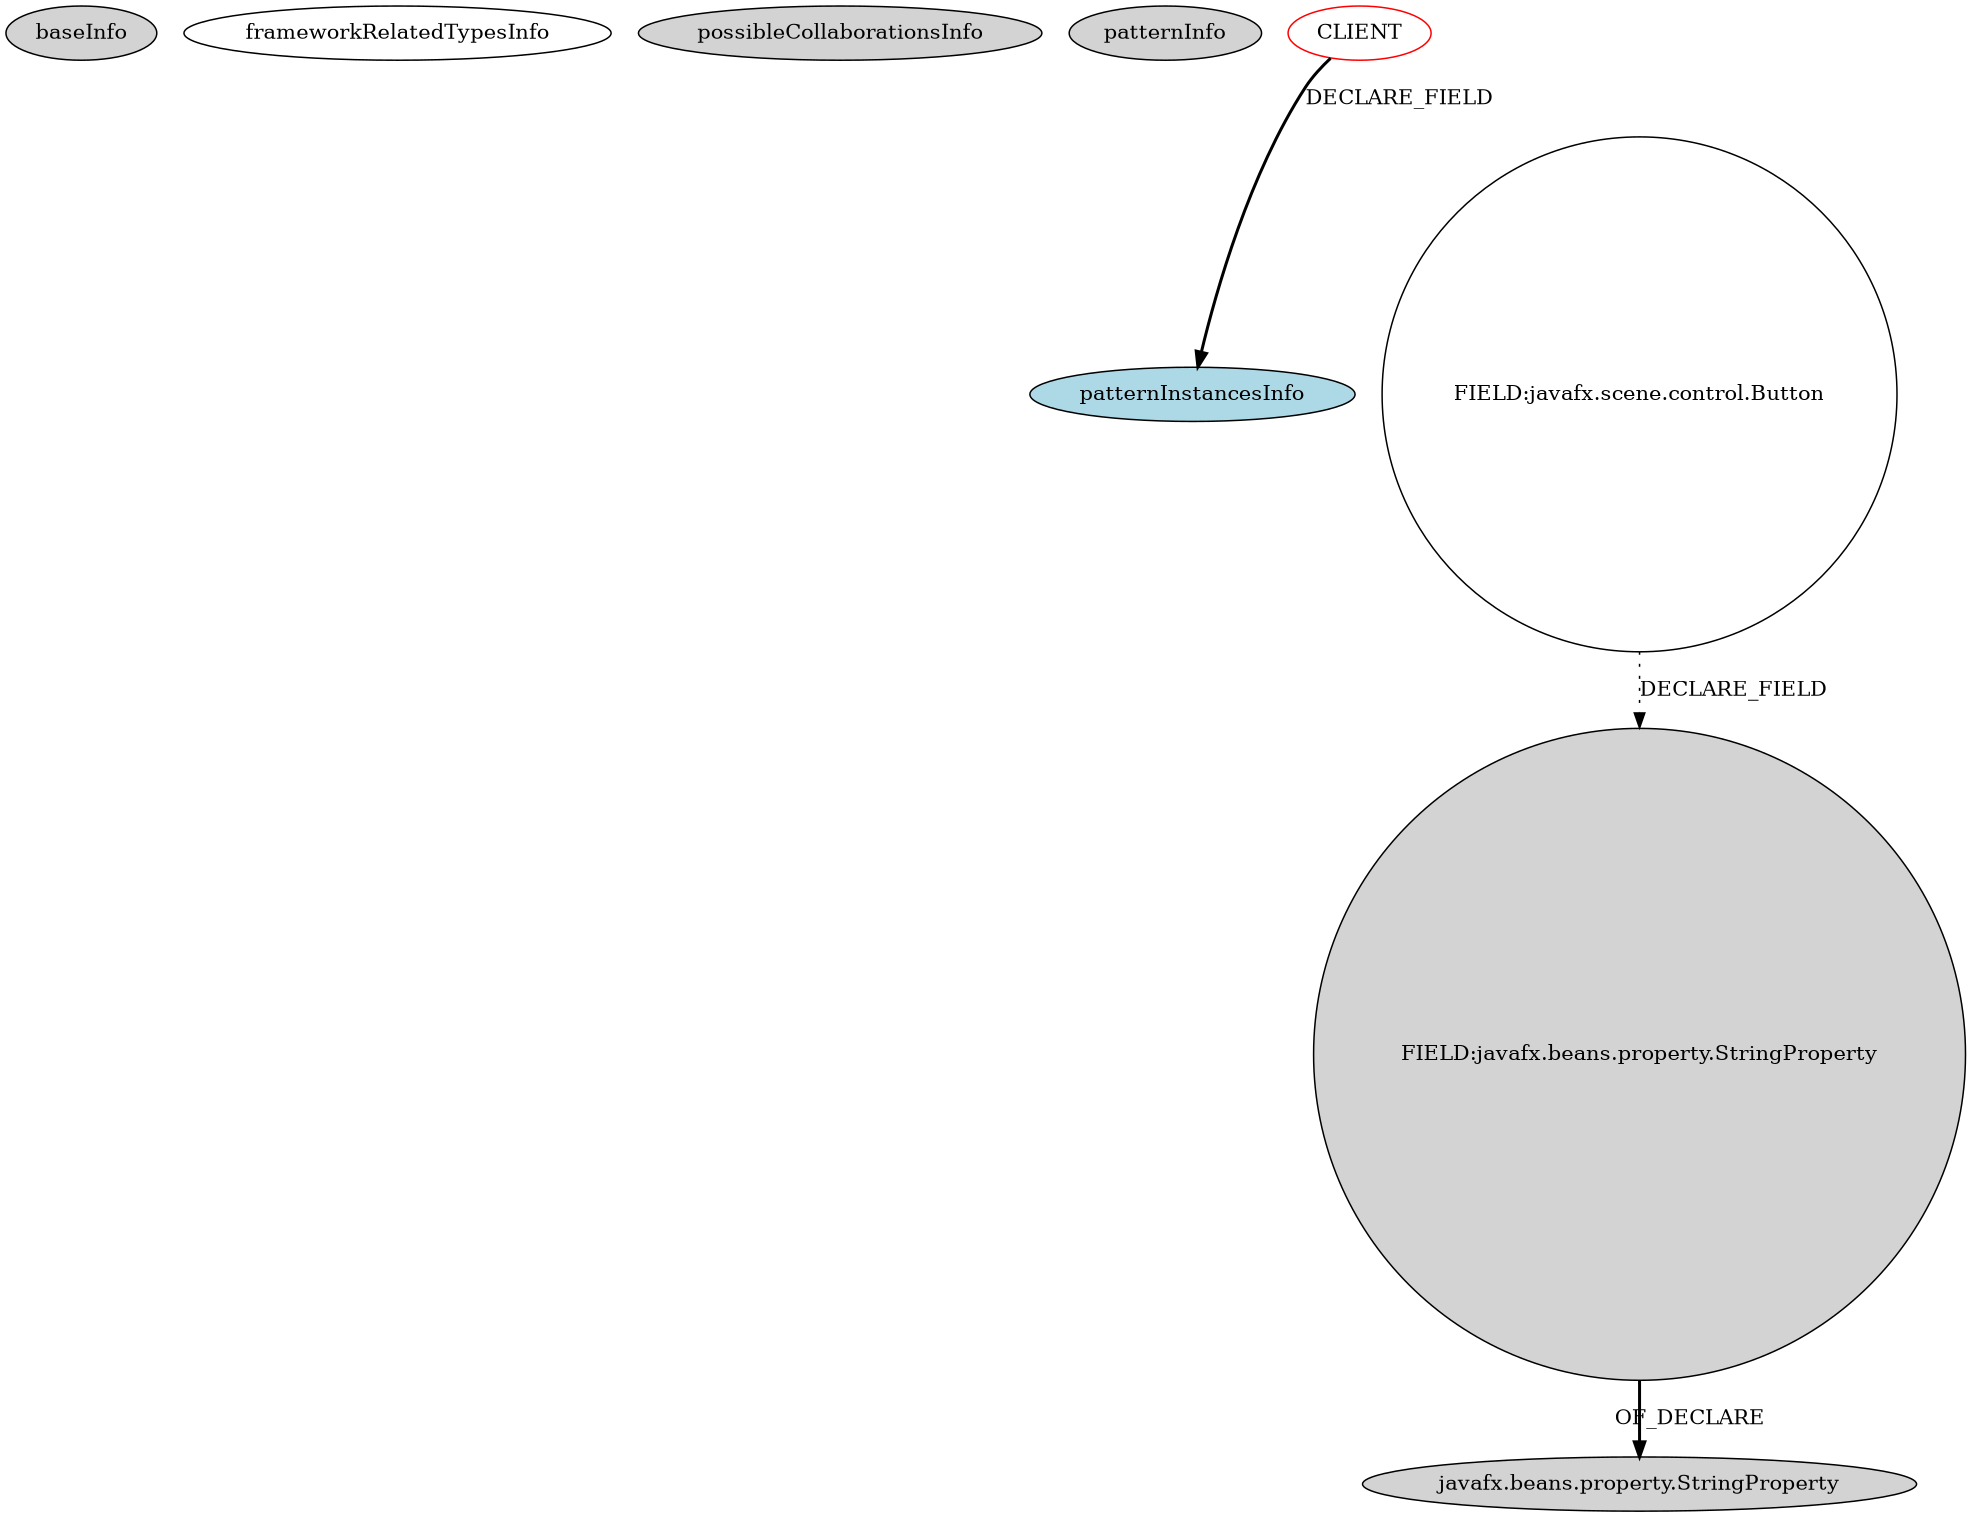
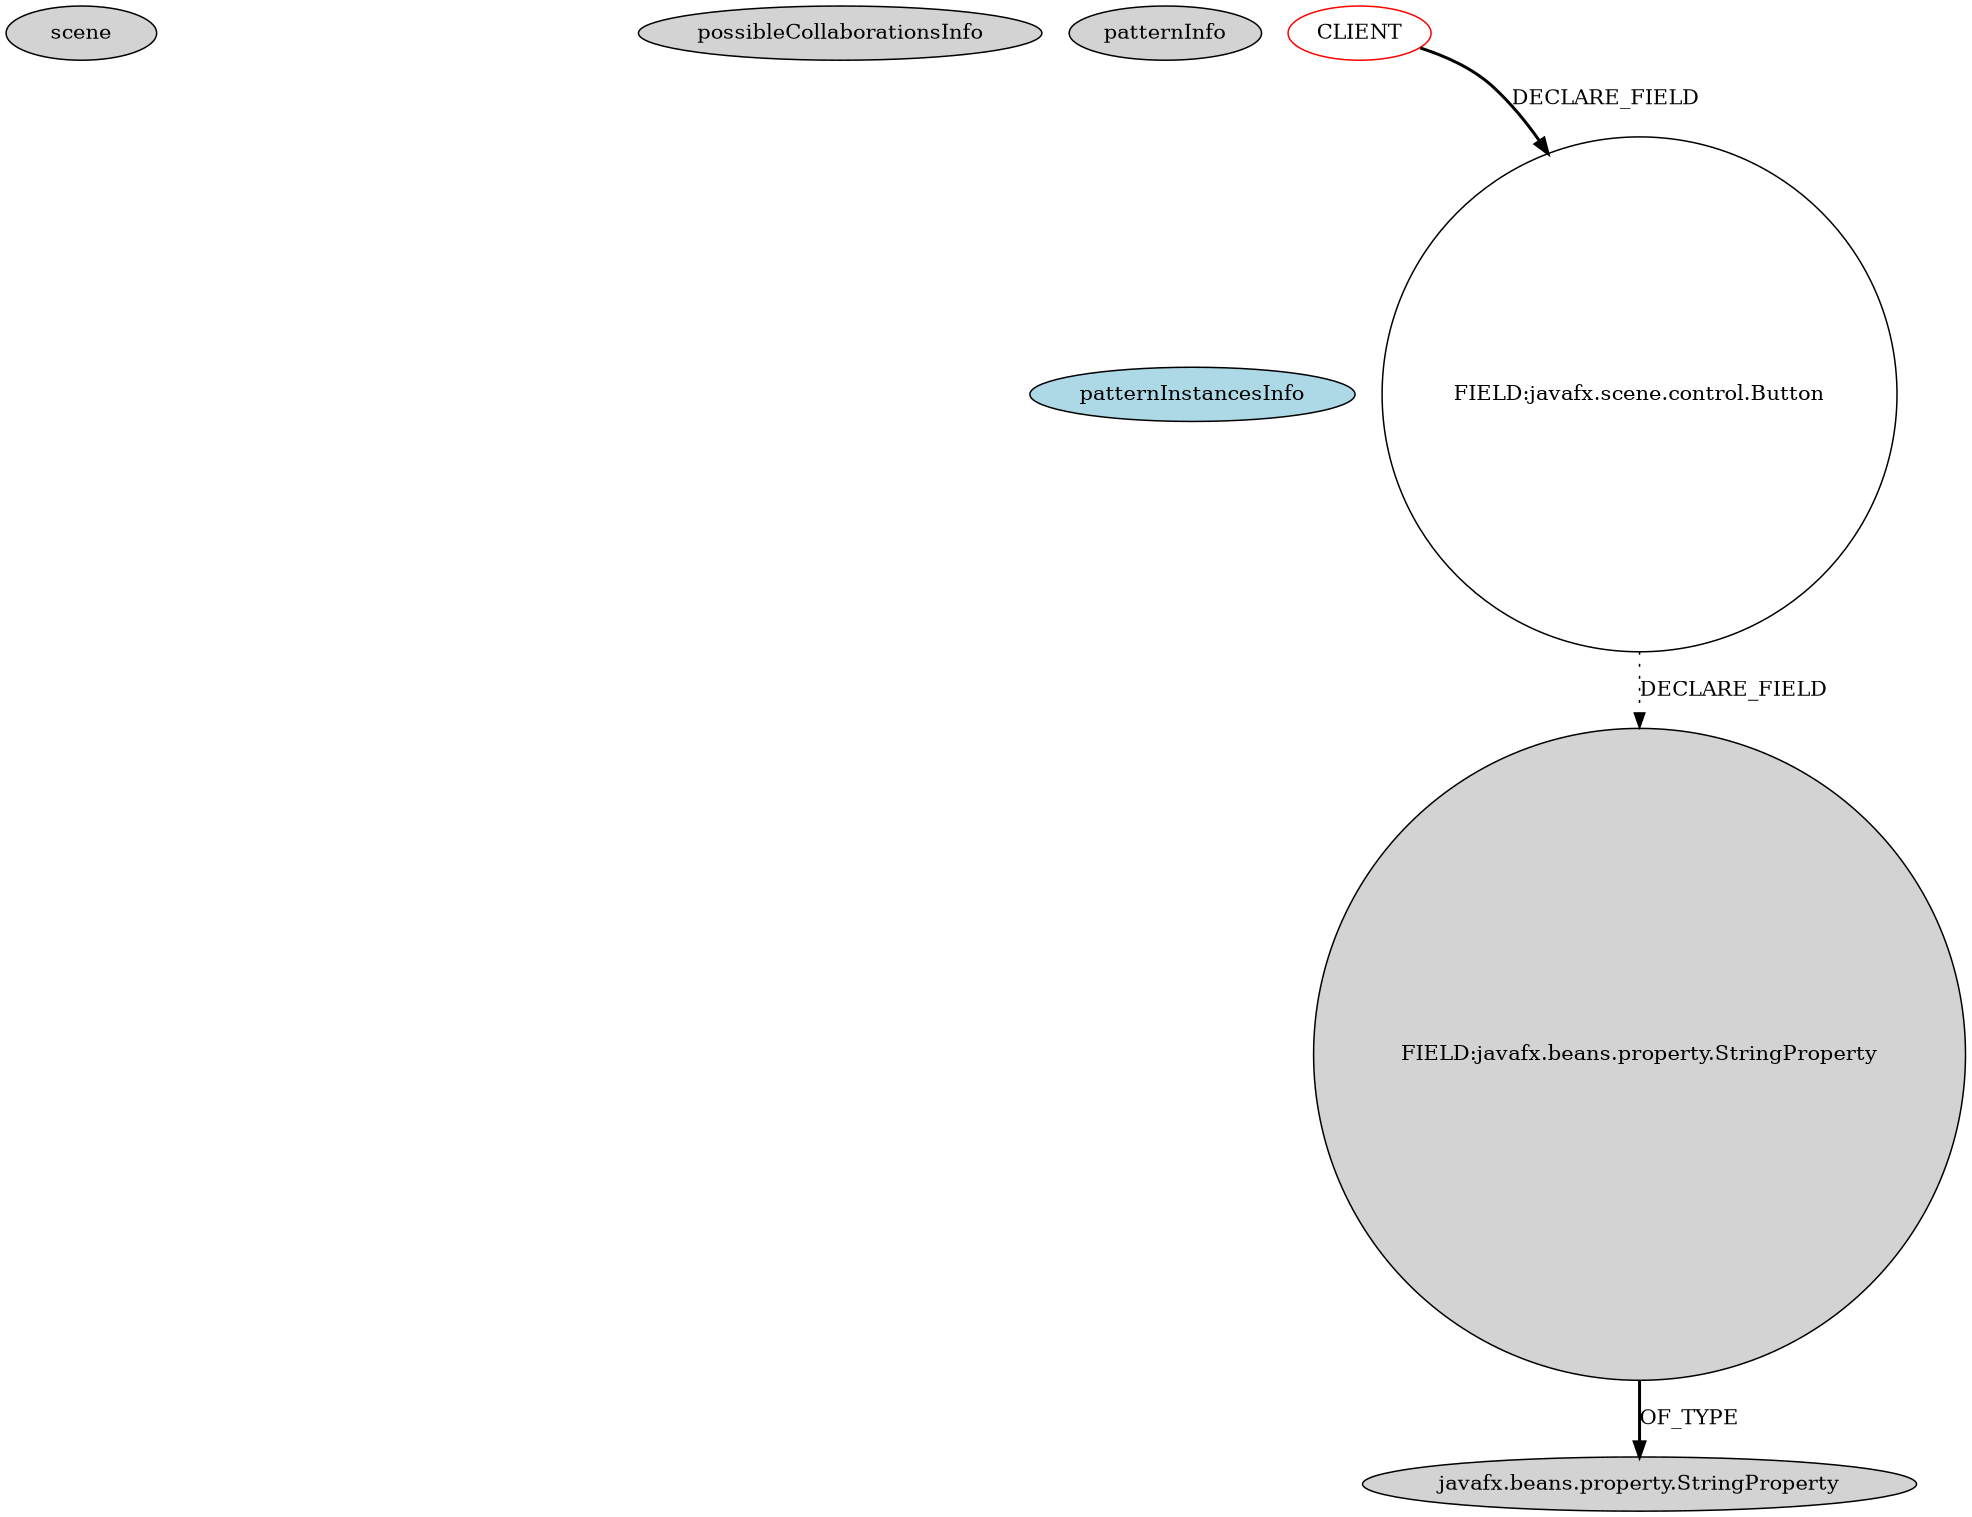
(81, 33) -> (81, 33)
(398, 33) -> none
(1250, 197) -> (1488, 83)
(1690, 1419) -> (1690, 1419)
